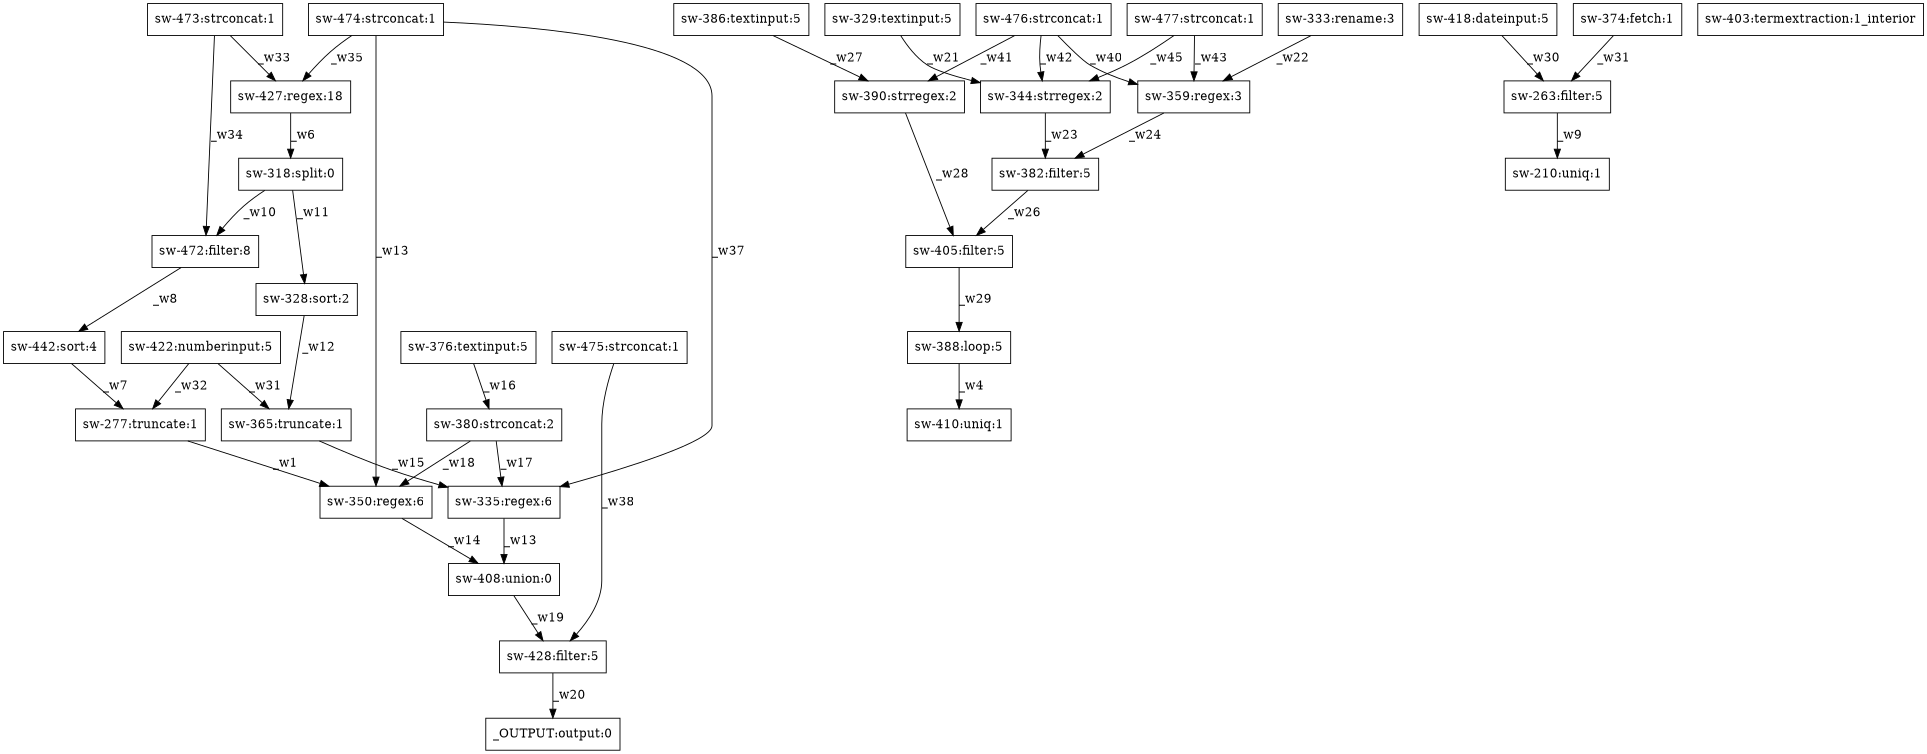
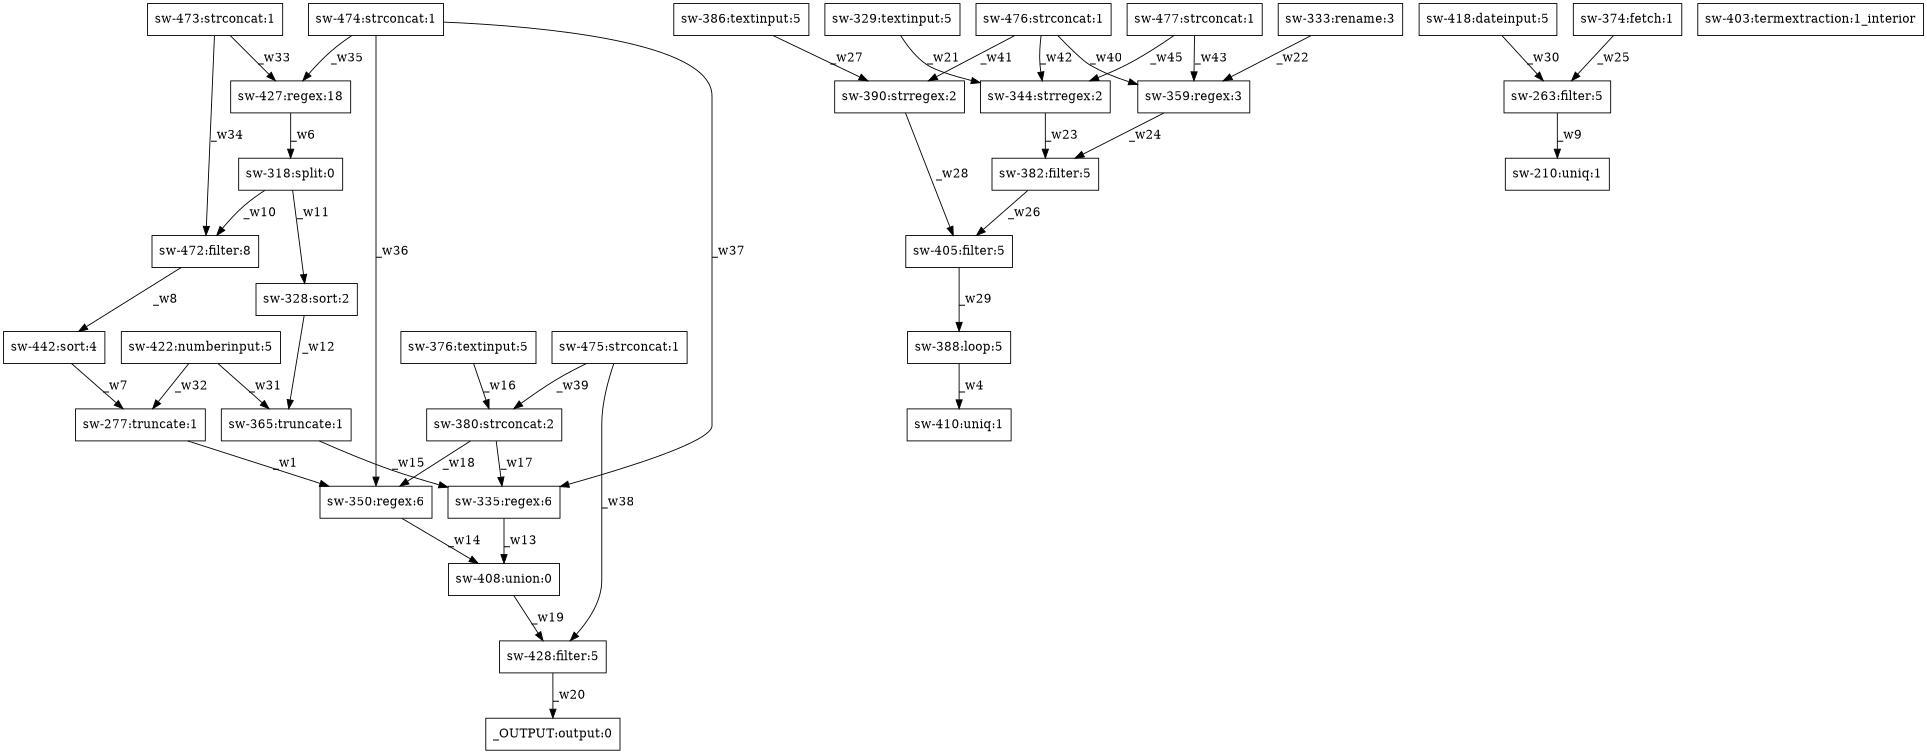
(1614, 58) -> (1614, 58)
(392, 252) -> (392, 252)
none -> (553, 382)
